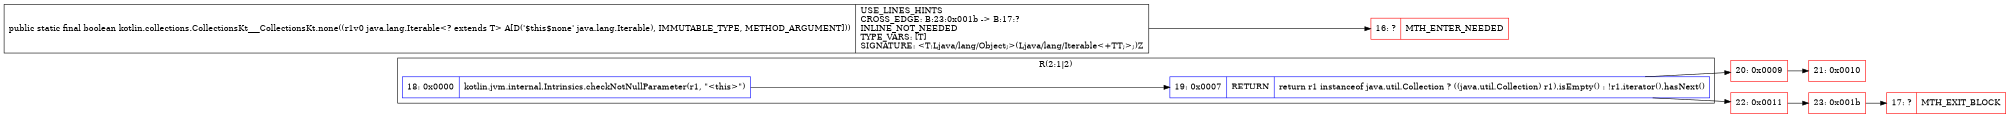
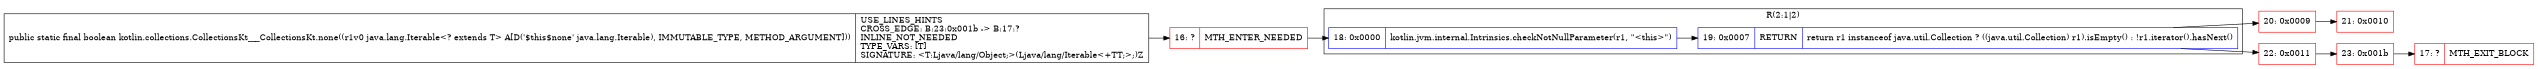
none -> (1315, 38)
